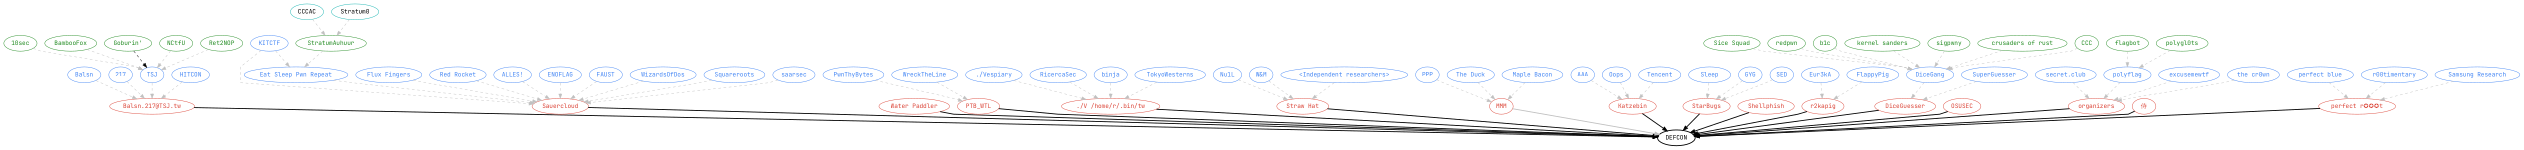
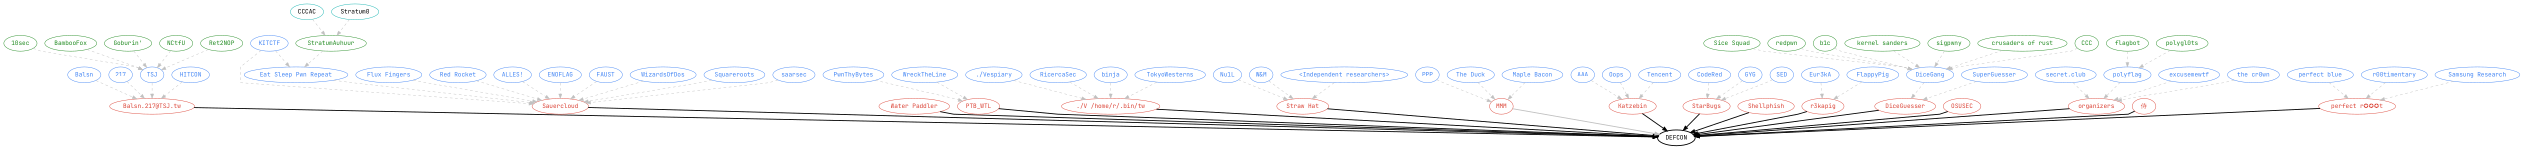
(139, 58) -> (139, 58)
(1710, 75) -> (1710, 75)
(1823, 106) -> (1823, 106)
